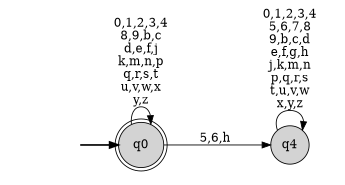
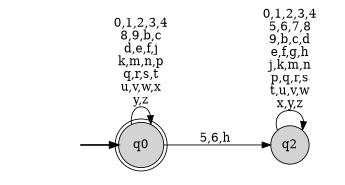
(290, 145) -> (290, 145)
